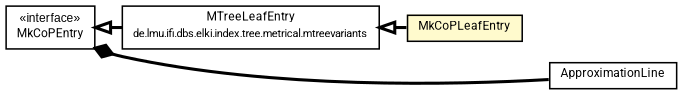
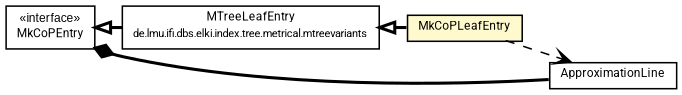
none -> (531, 49)
